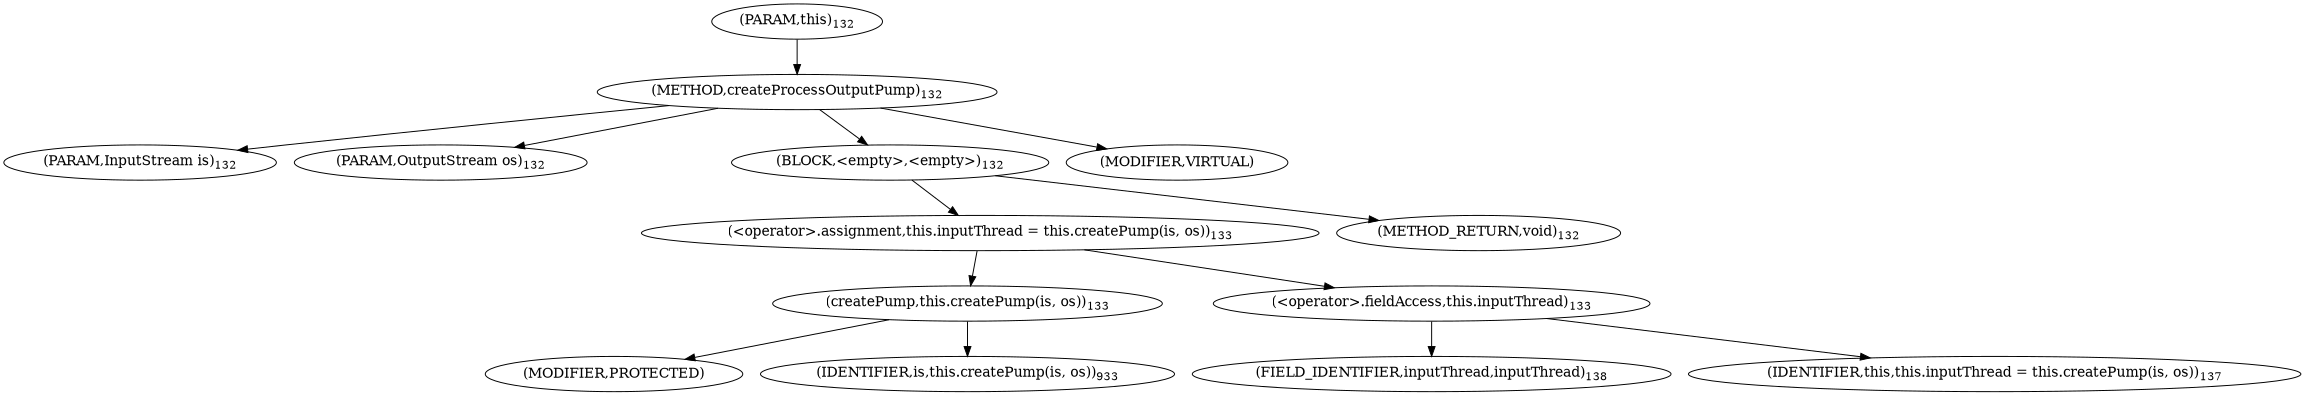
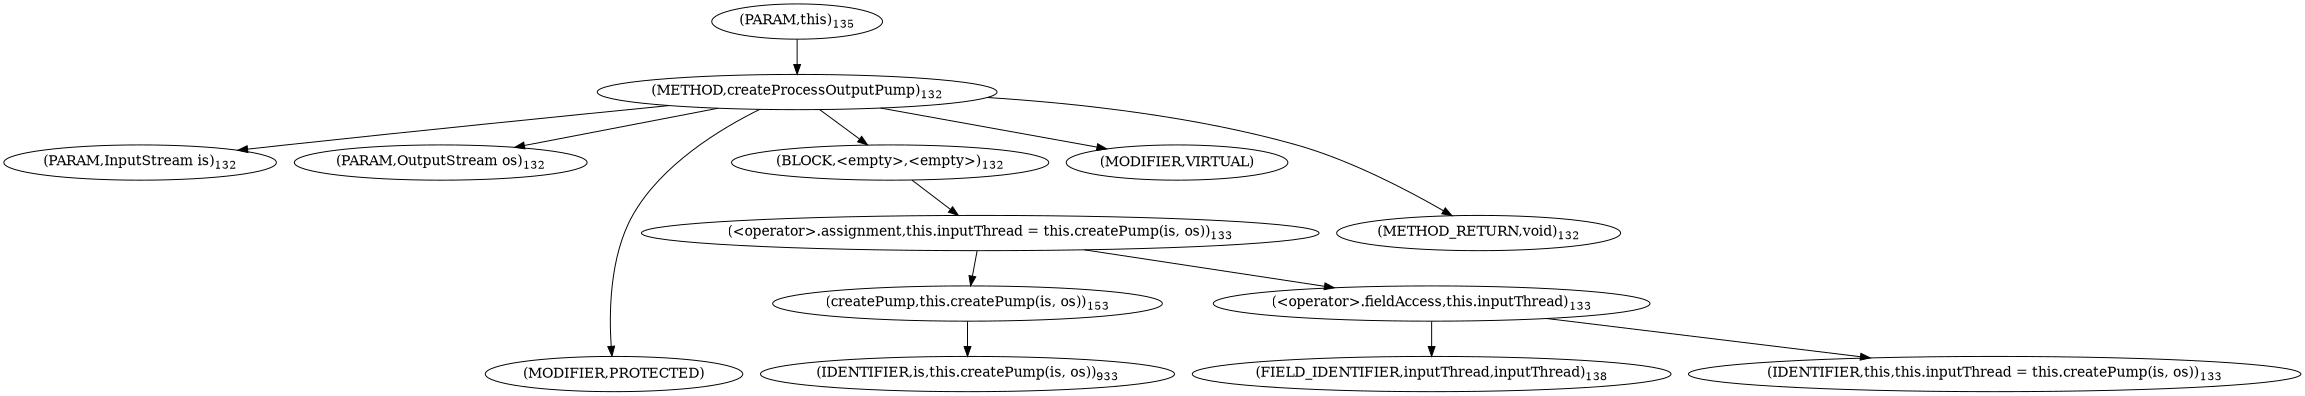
(844, 20) -> (844, 20)
(1182, 198) -> (1223, 127)
(1098, 302) -> (1098, 302)
(792, 339) -> (642, 201)
(2211, 373) -> (2211, 373)
